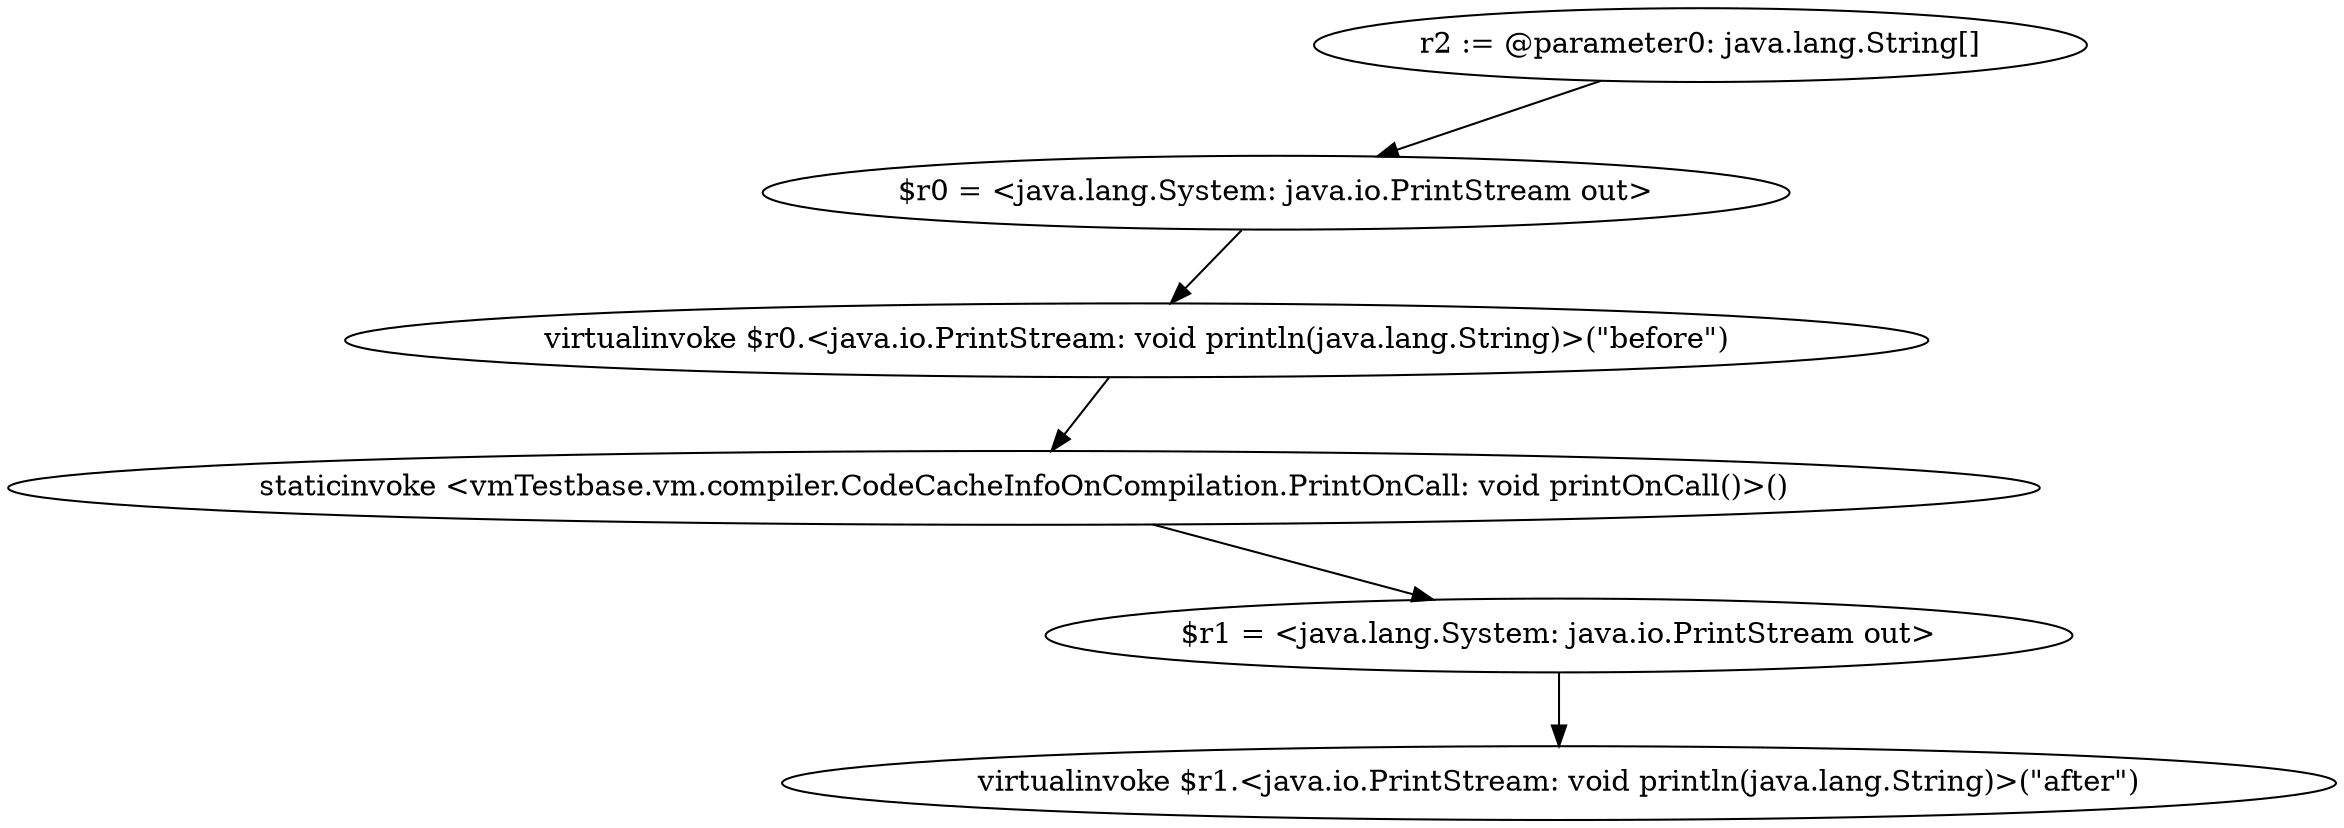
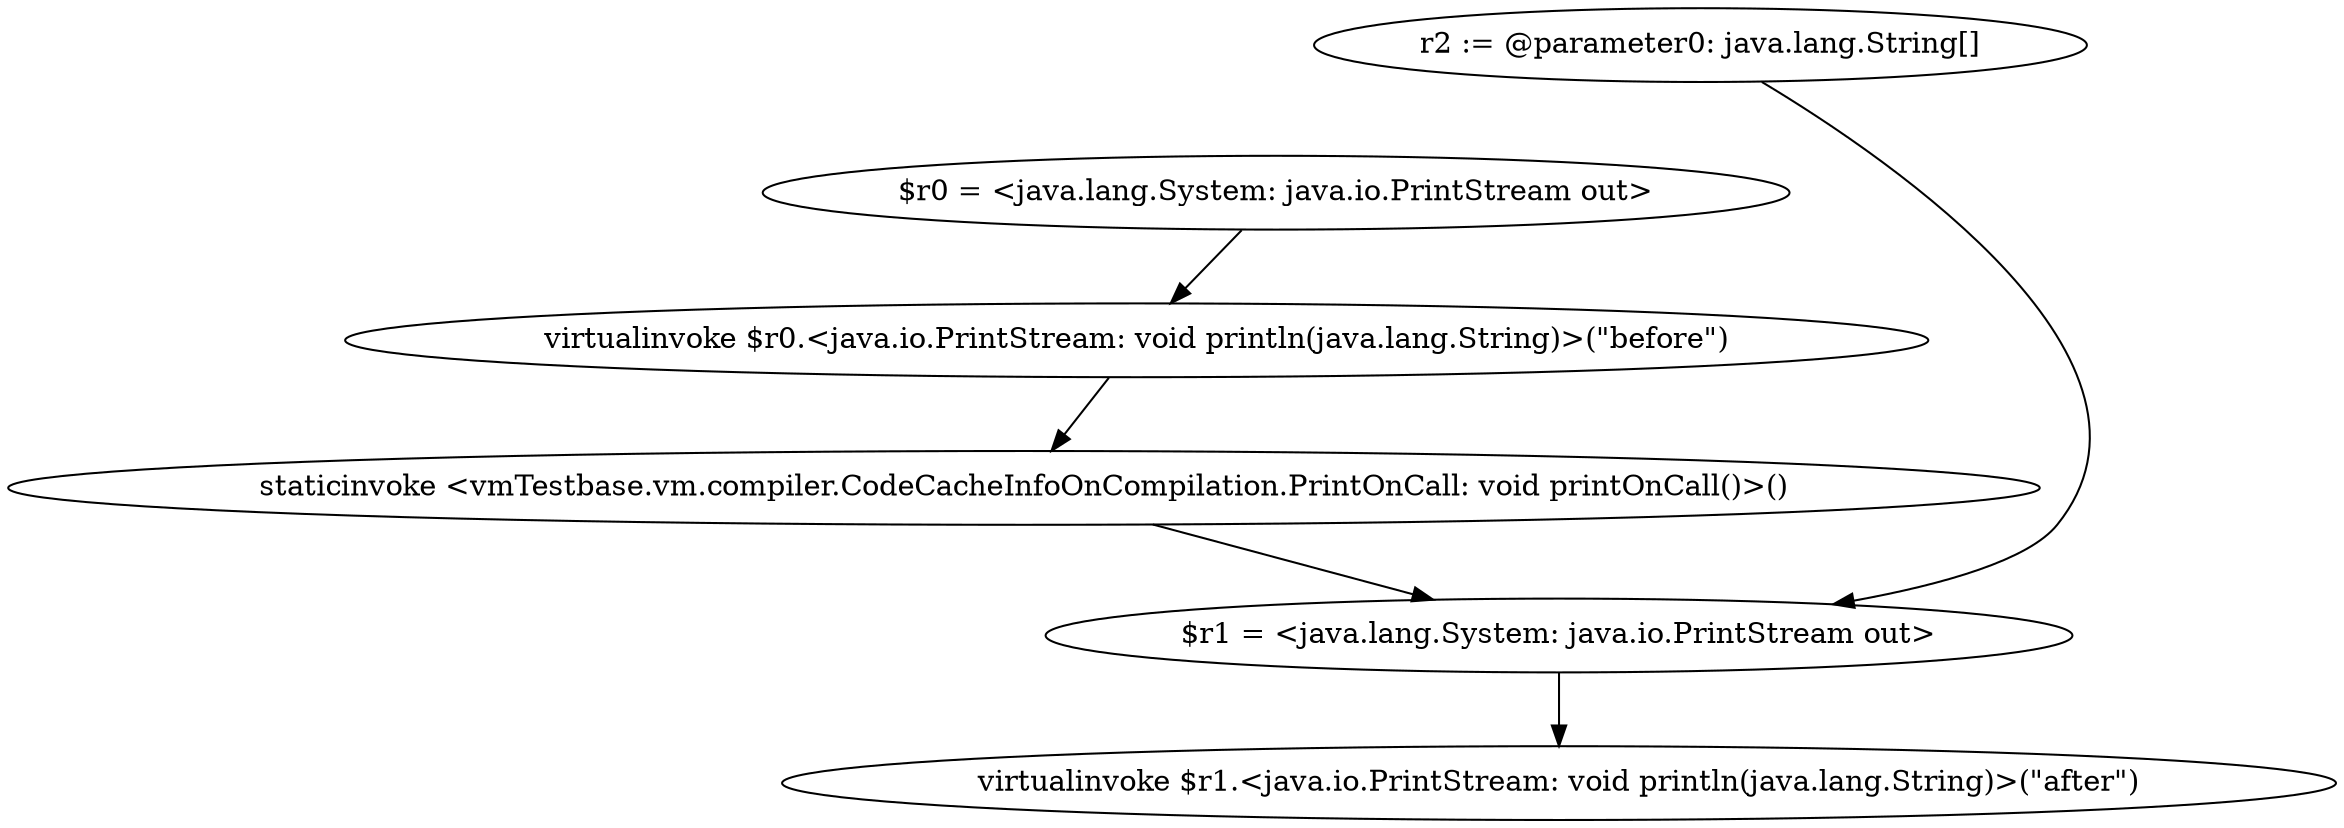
(1499, 115) -> (2063, 350)
